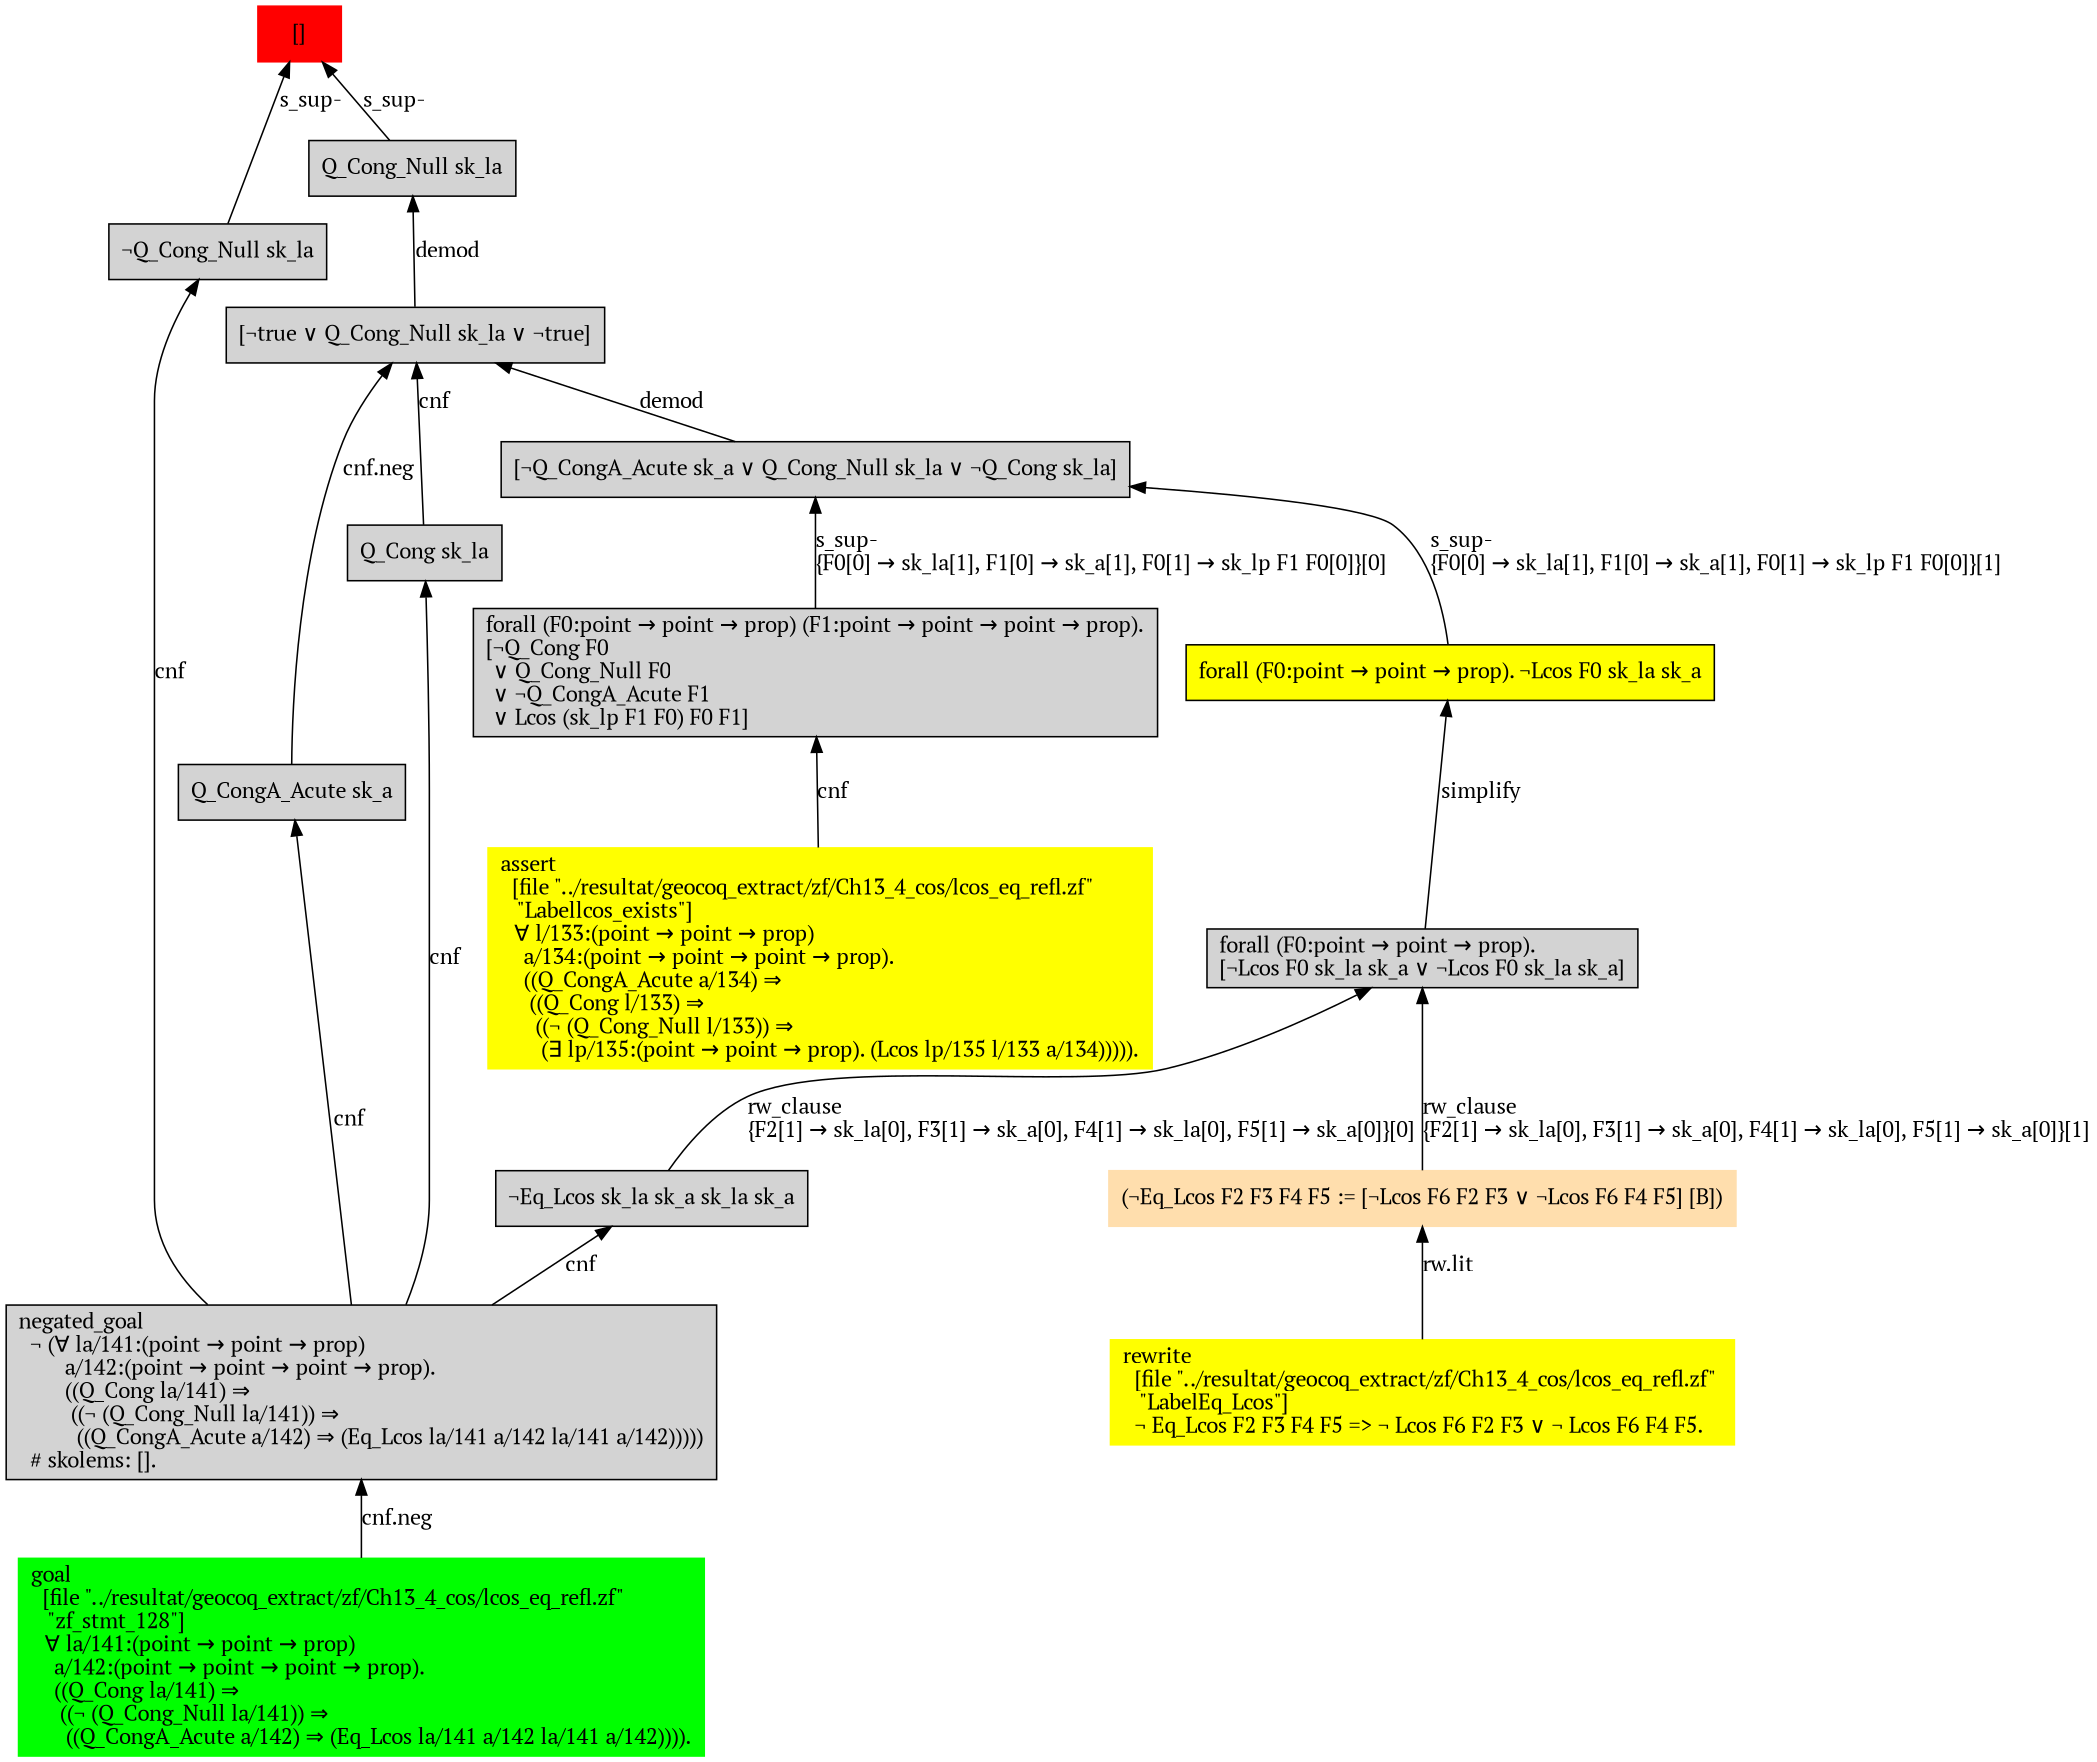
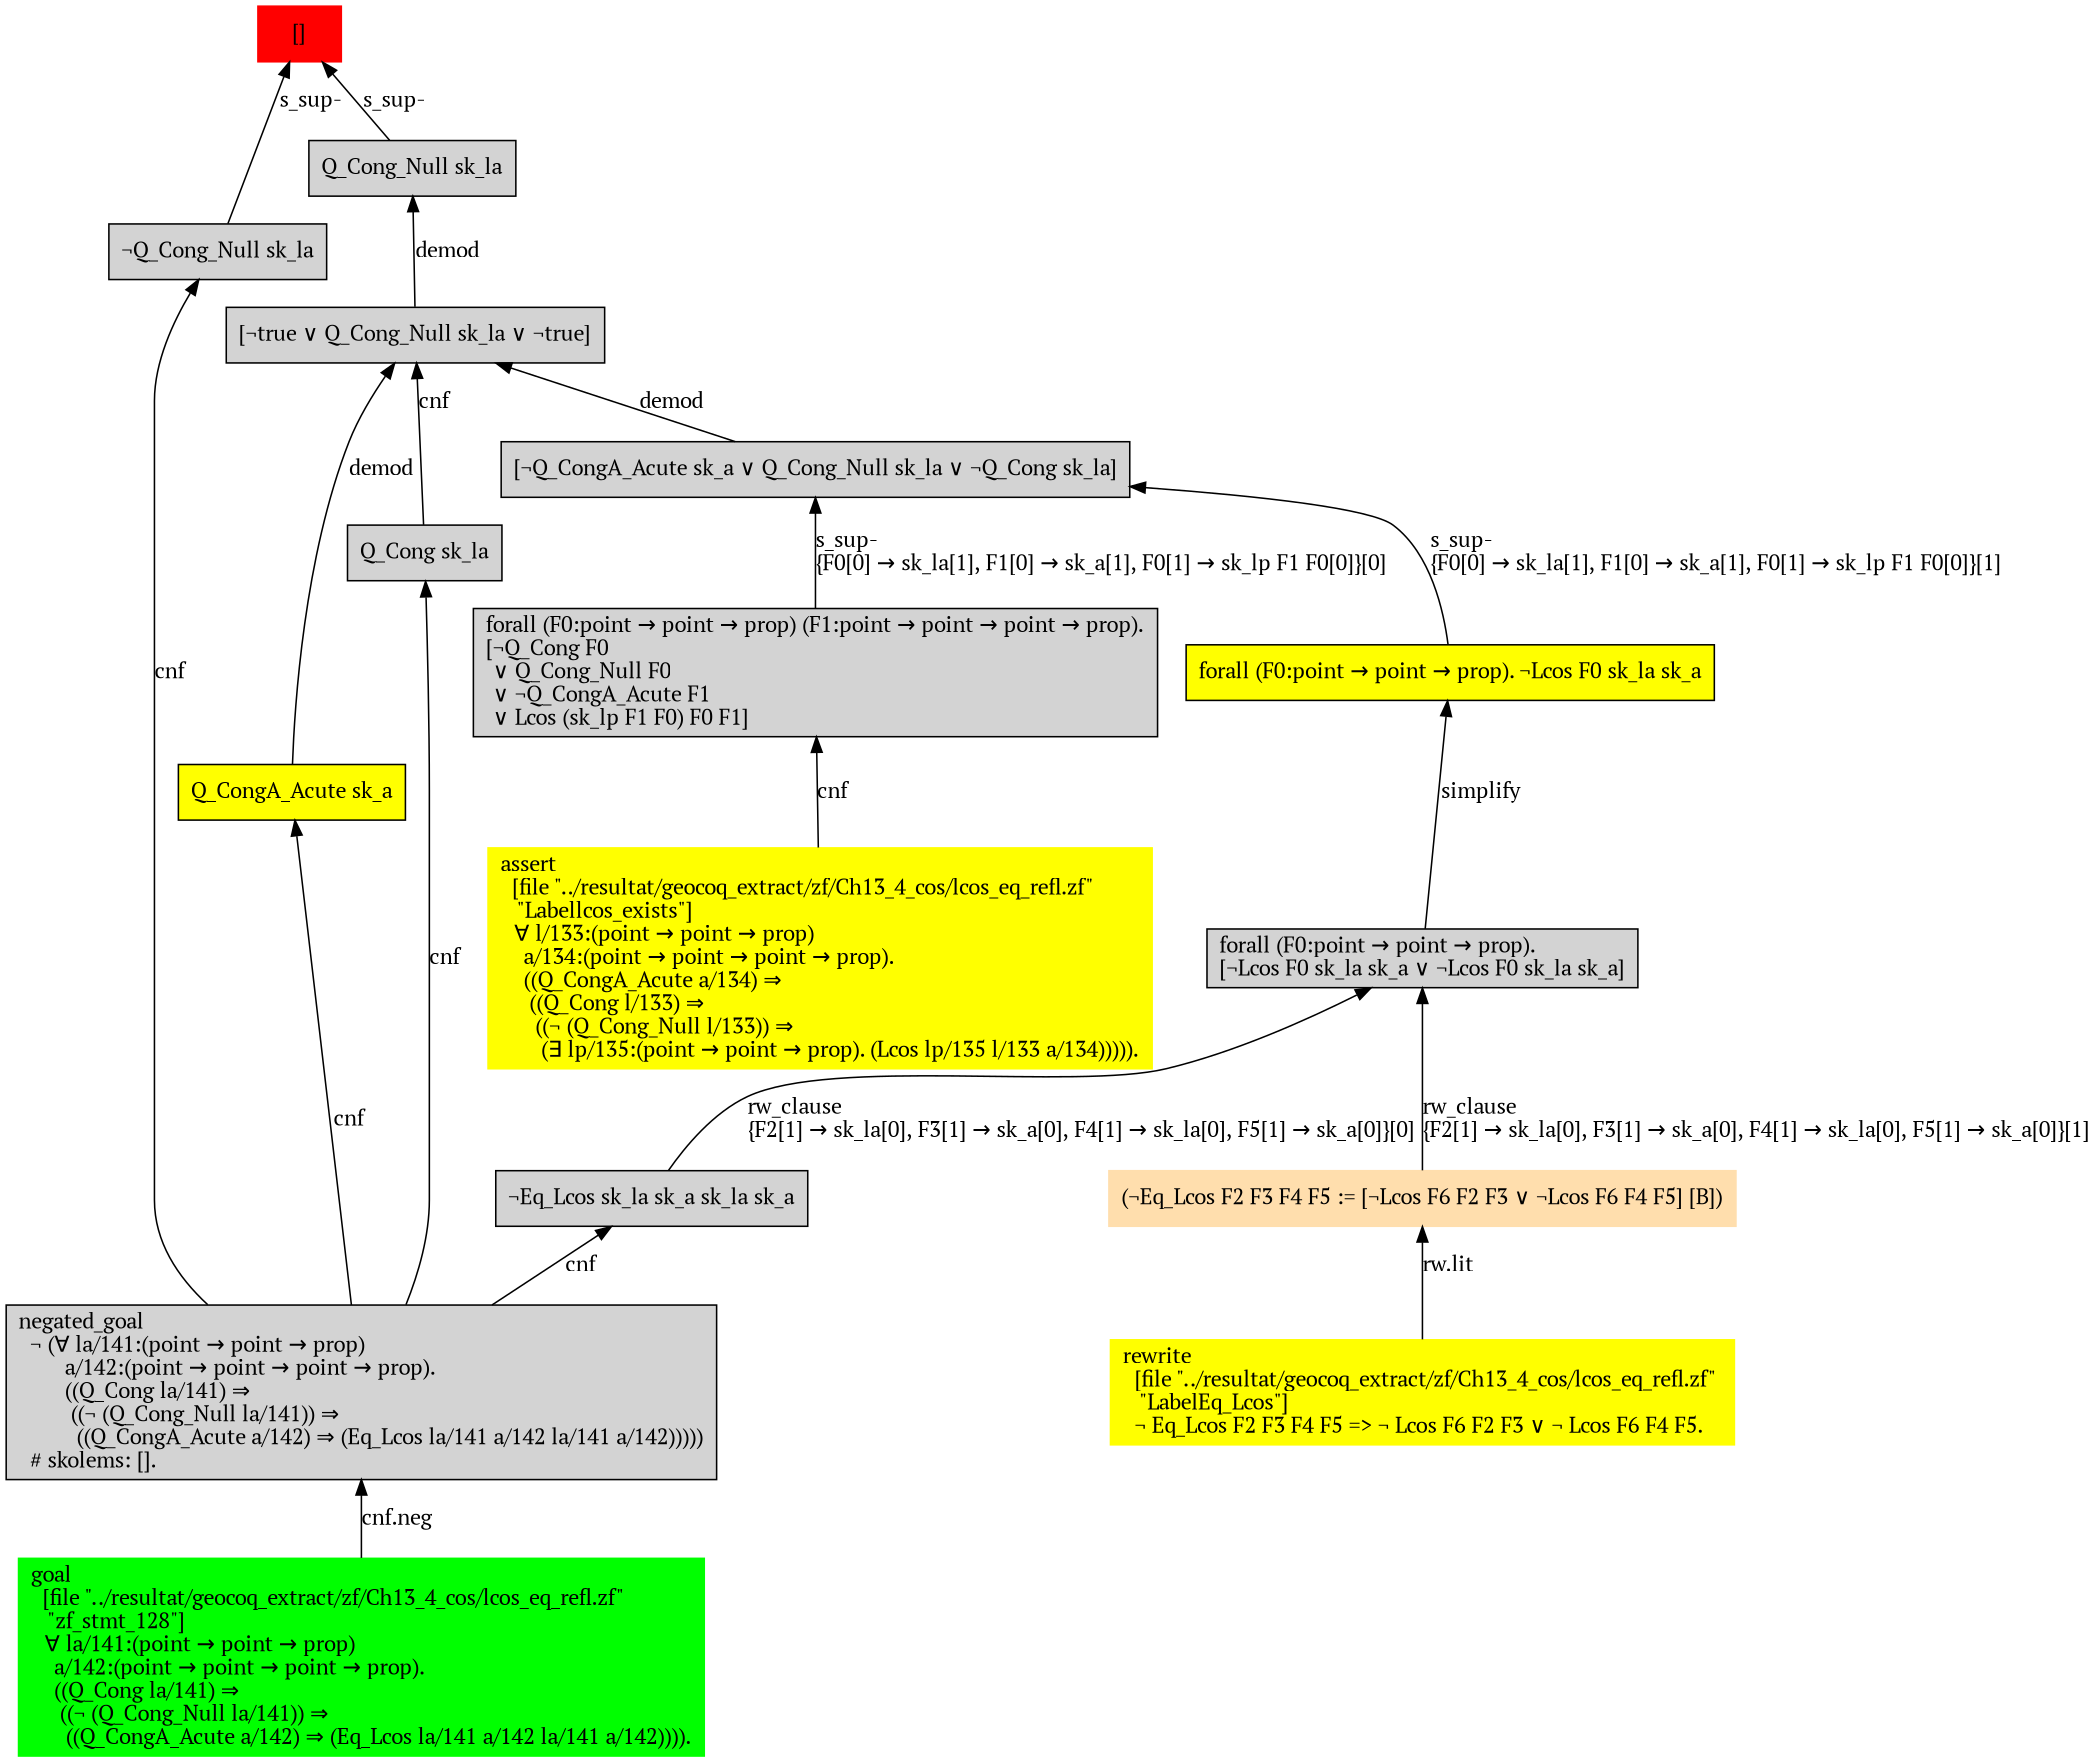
(378, 470) -> (381, 470)
(292, 792) -> (292, 792)
